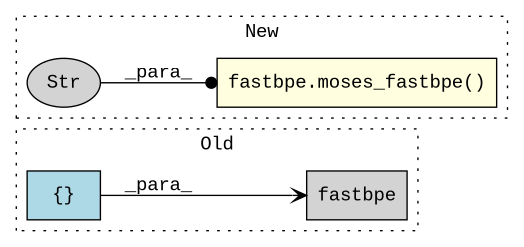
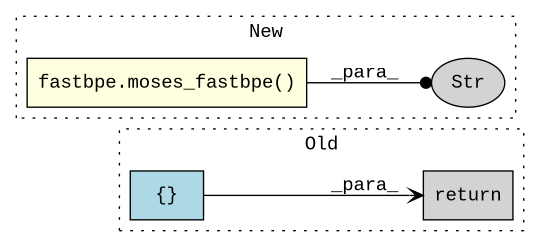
(153, 83) -> (364, 83)
(357, 195) -> (468, 195)
